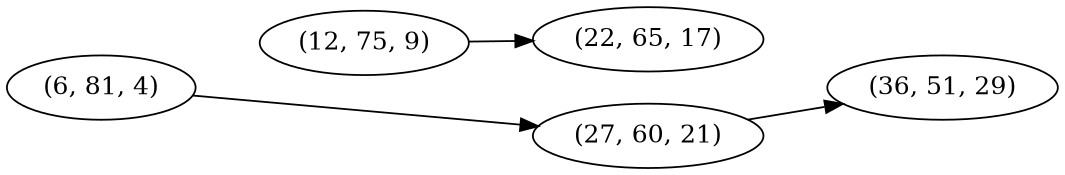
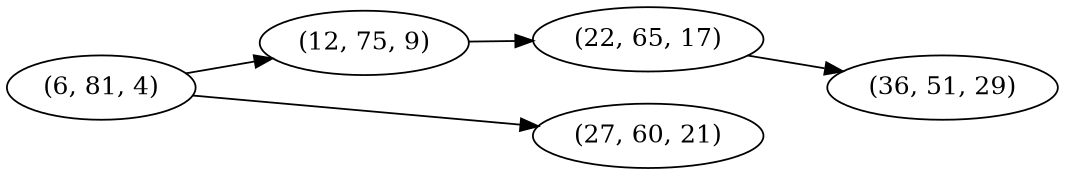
none -> (220, 67)
(786, 113) -> (786, 62)
